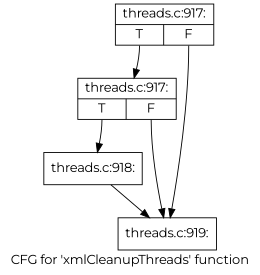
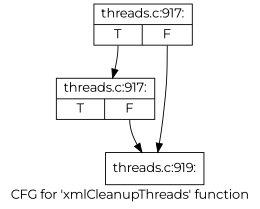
(93, 169) -> none
